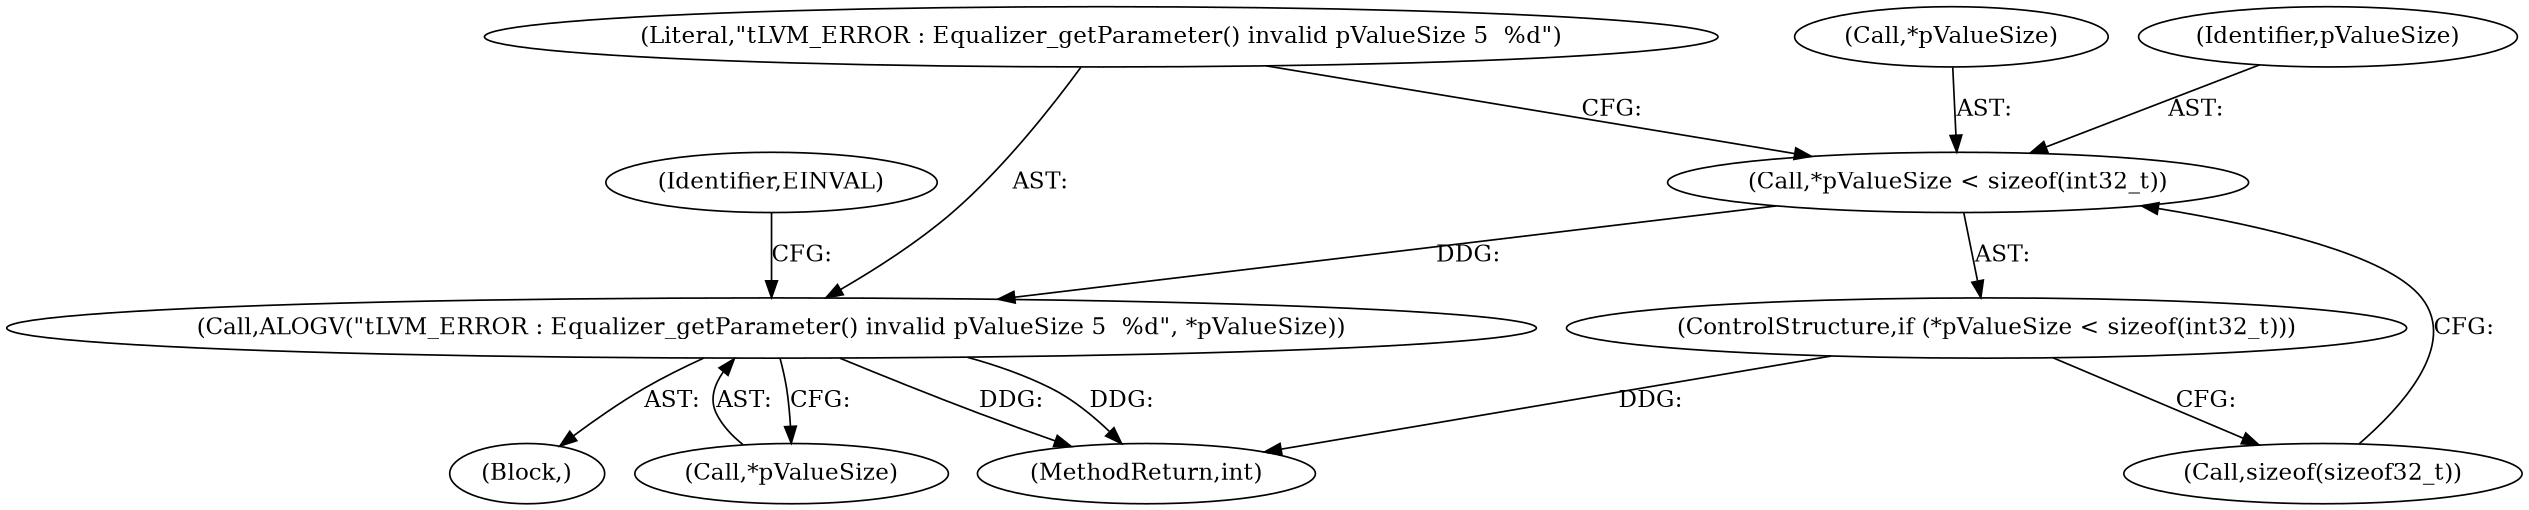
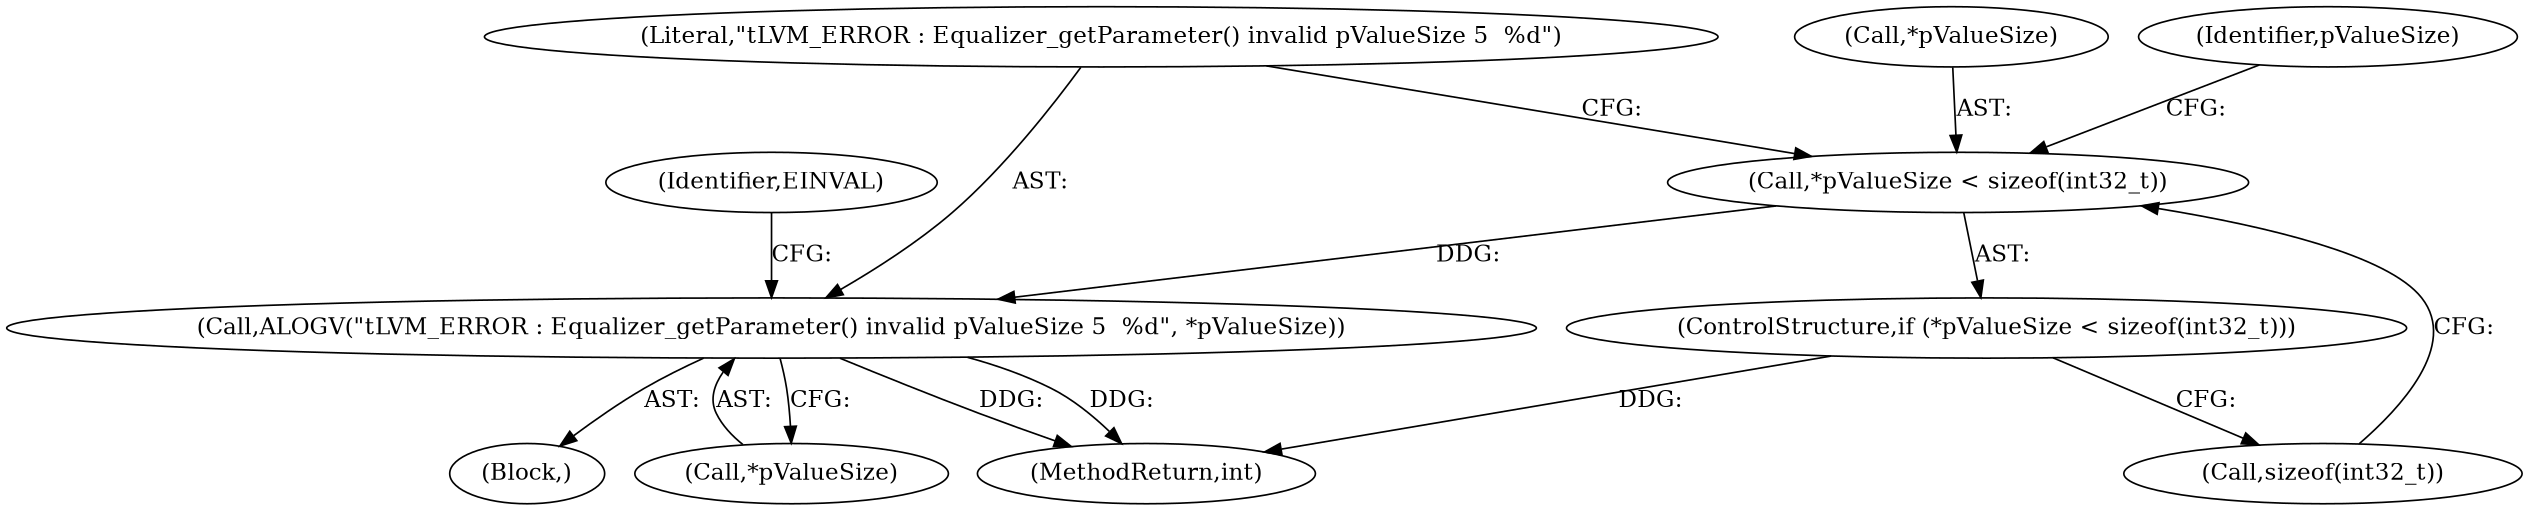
(2200, 110) -> (2200, 110)
(2323, 474) -> (2323, 474)
